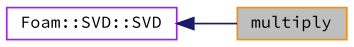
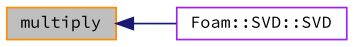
(216, 24) -> (155, 24)
